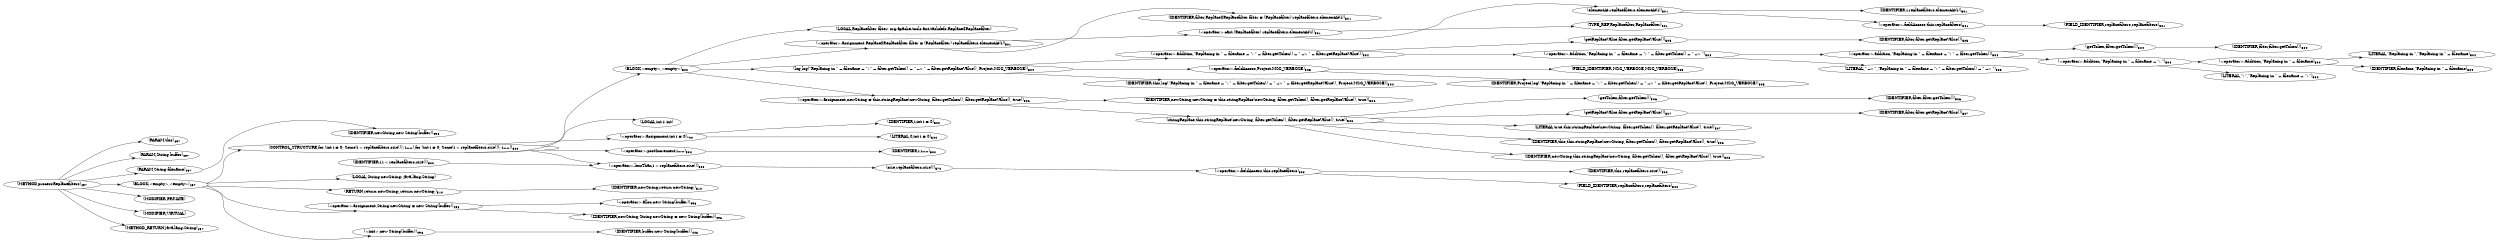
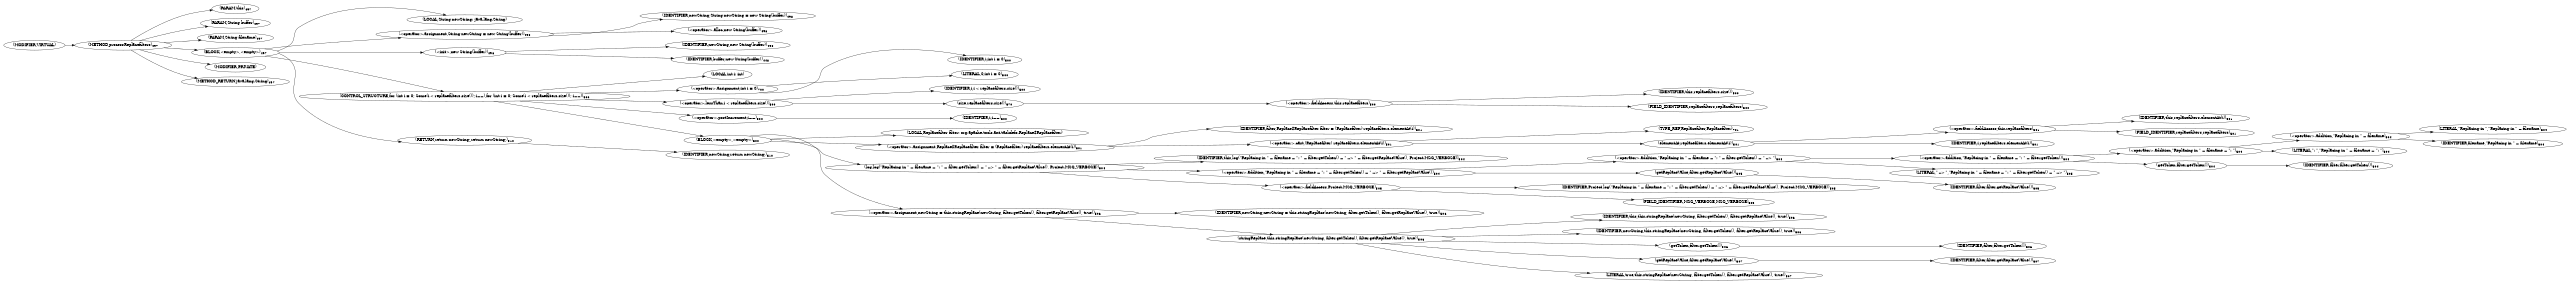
(1665, 25) -> (1736, 129)
none -> (2186, 118)
(278, 123) -> (585, 49)
(519, 164) -> (851, 95)
(98, 203) -> (69, 45)
